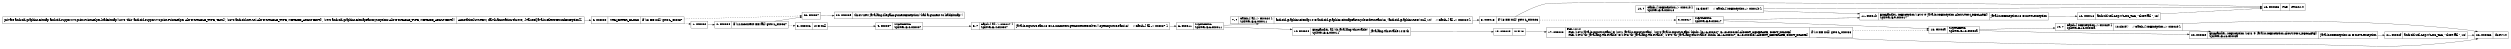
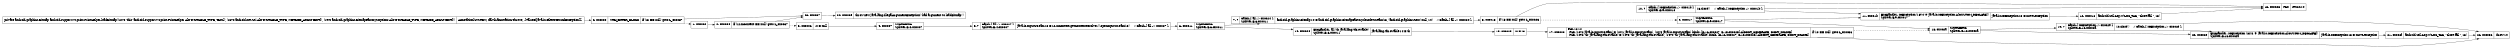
(742, 17) -> (743, 17)
(760, 25) -> (760, 25)
